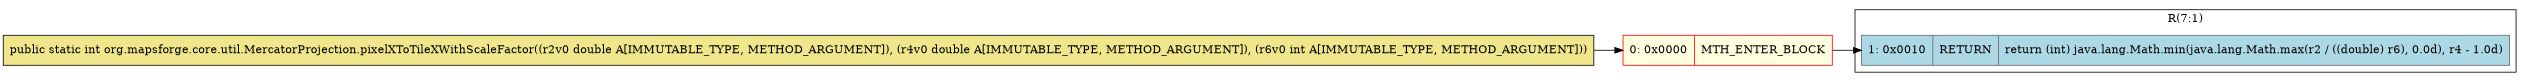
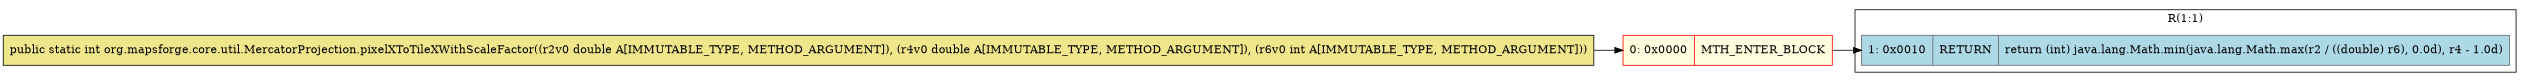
(2186, 19) -> (2186, 19)
